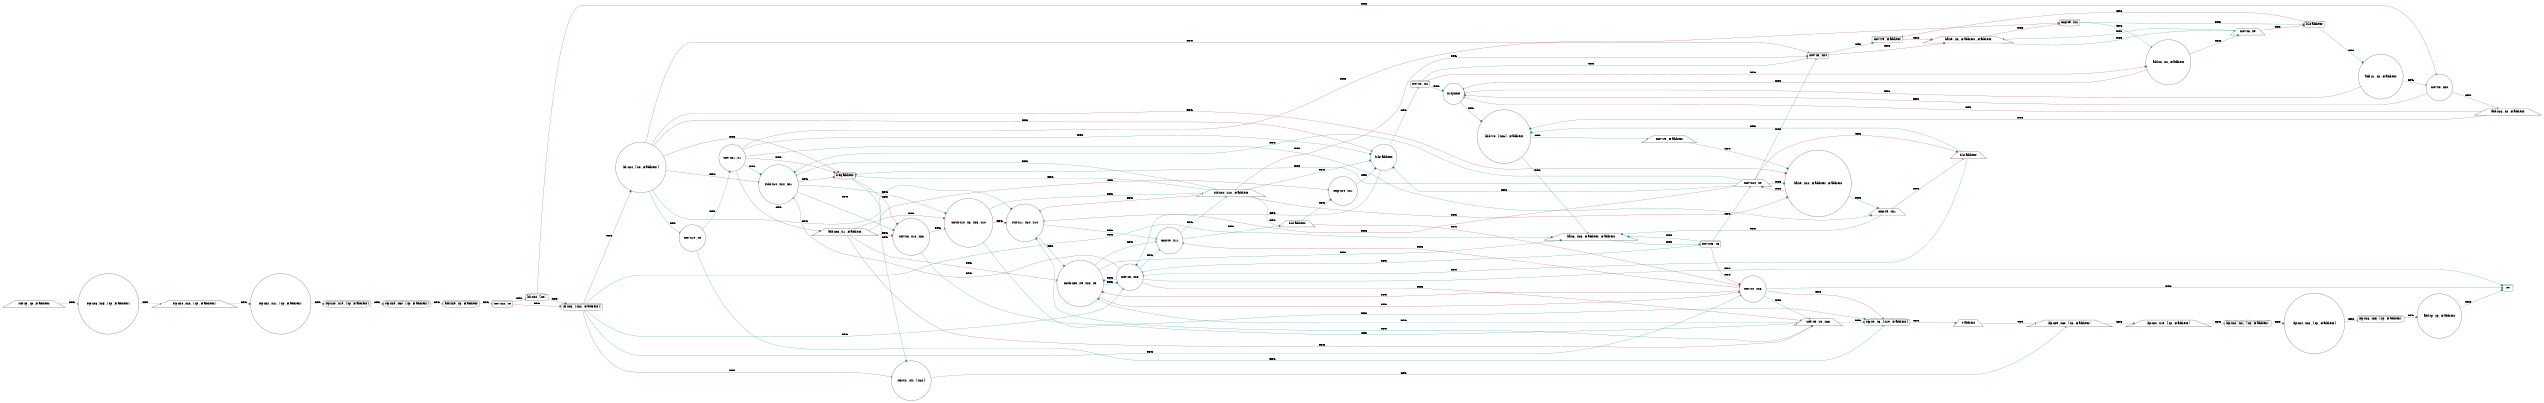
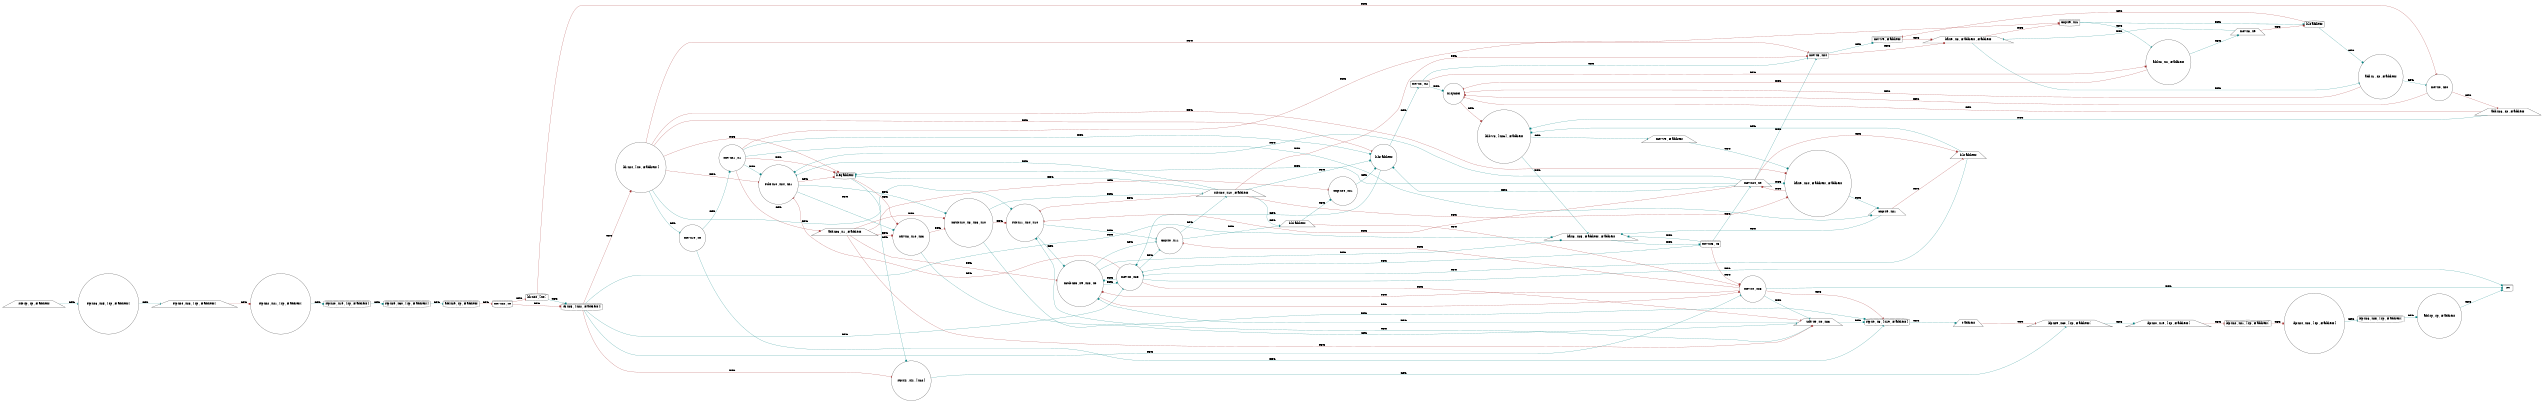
(2118, 40) -> (2159, 90)
